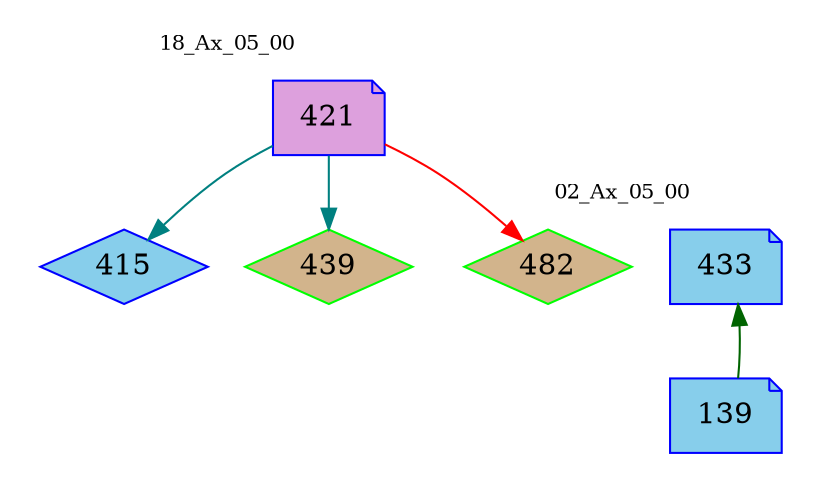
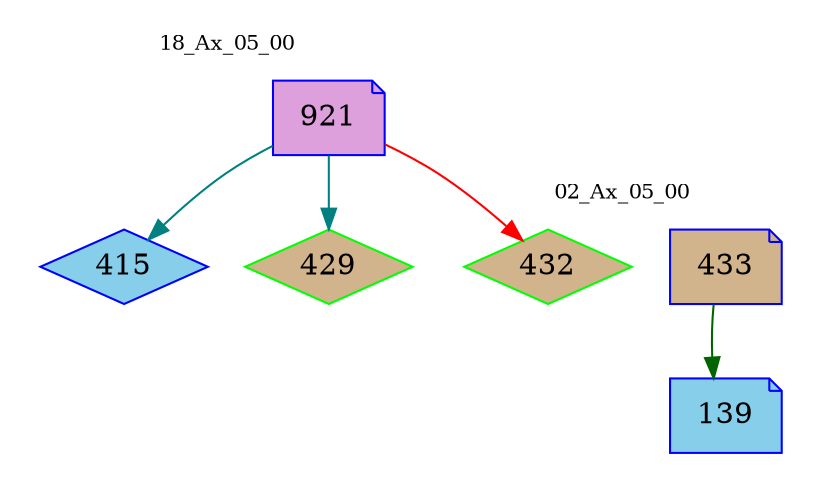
(329, 118) -> (329, 118)
(329, 267) -> (329, 267)
(548, 267) -> (548, 267)
(726, 267) -> (726, 267)
(740, 352) -> (712, 331)
